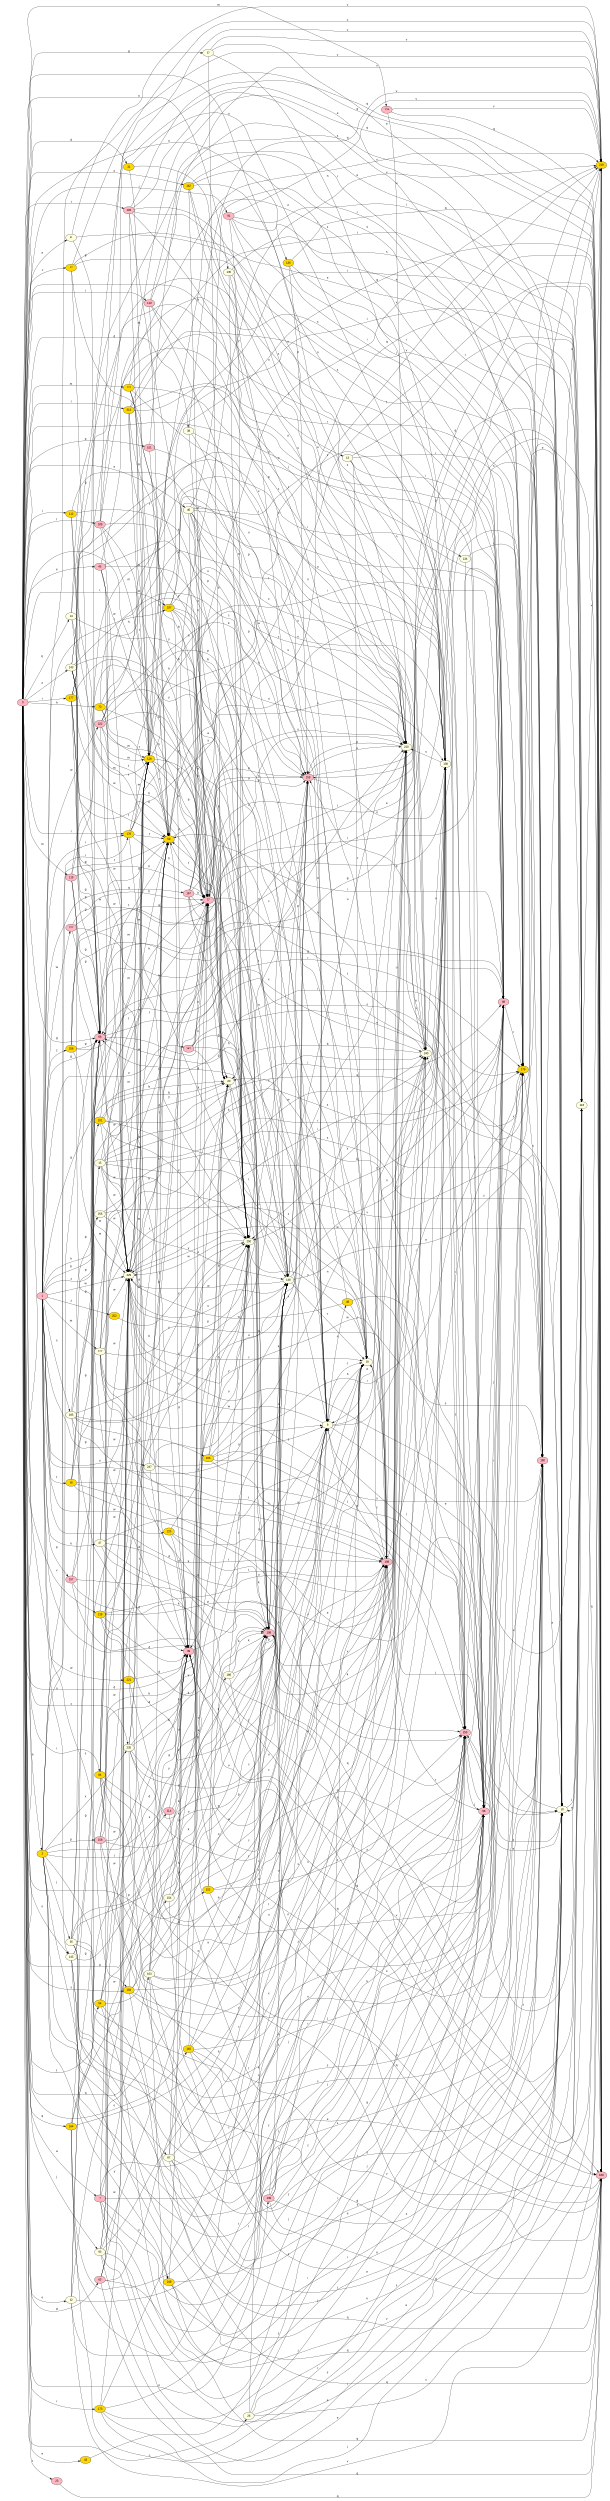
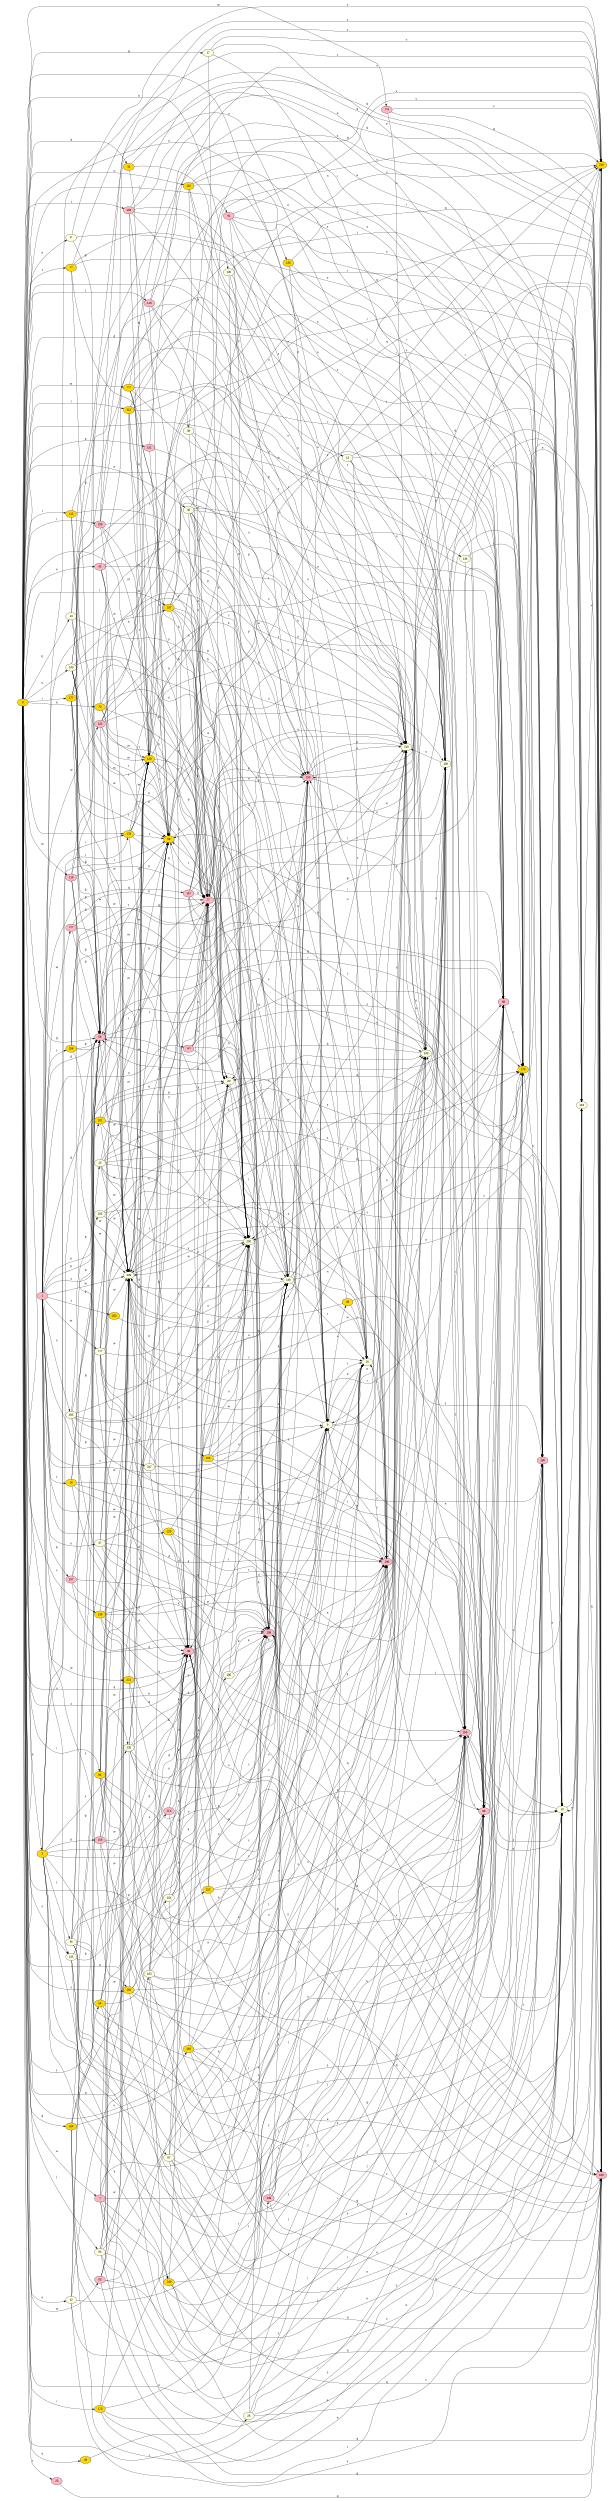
(23, 703) -> (23, 703)
(99, 1150) -> (110, 1584)
(502, 1960) -> none
